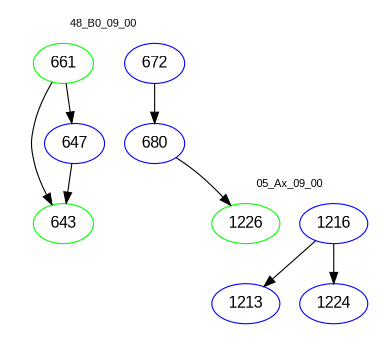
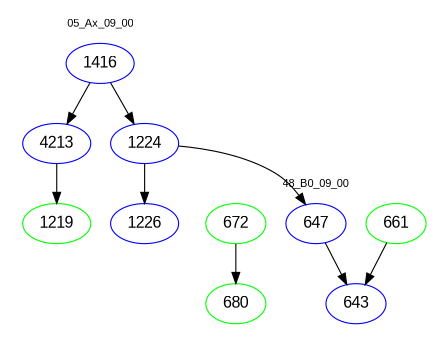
(155, 63) -> (236, 224)
(68, 98) -> (244, 159)
(155, 144) -> (236, 304)
(210, 184) -> (145, 178)
none -> (57, 224)
(63, 224) -> (356, 304)
(246, 224) -> (145, 224)
(334, 224) -> (100, 63)
(246, 304) -> (57, 144)
